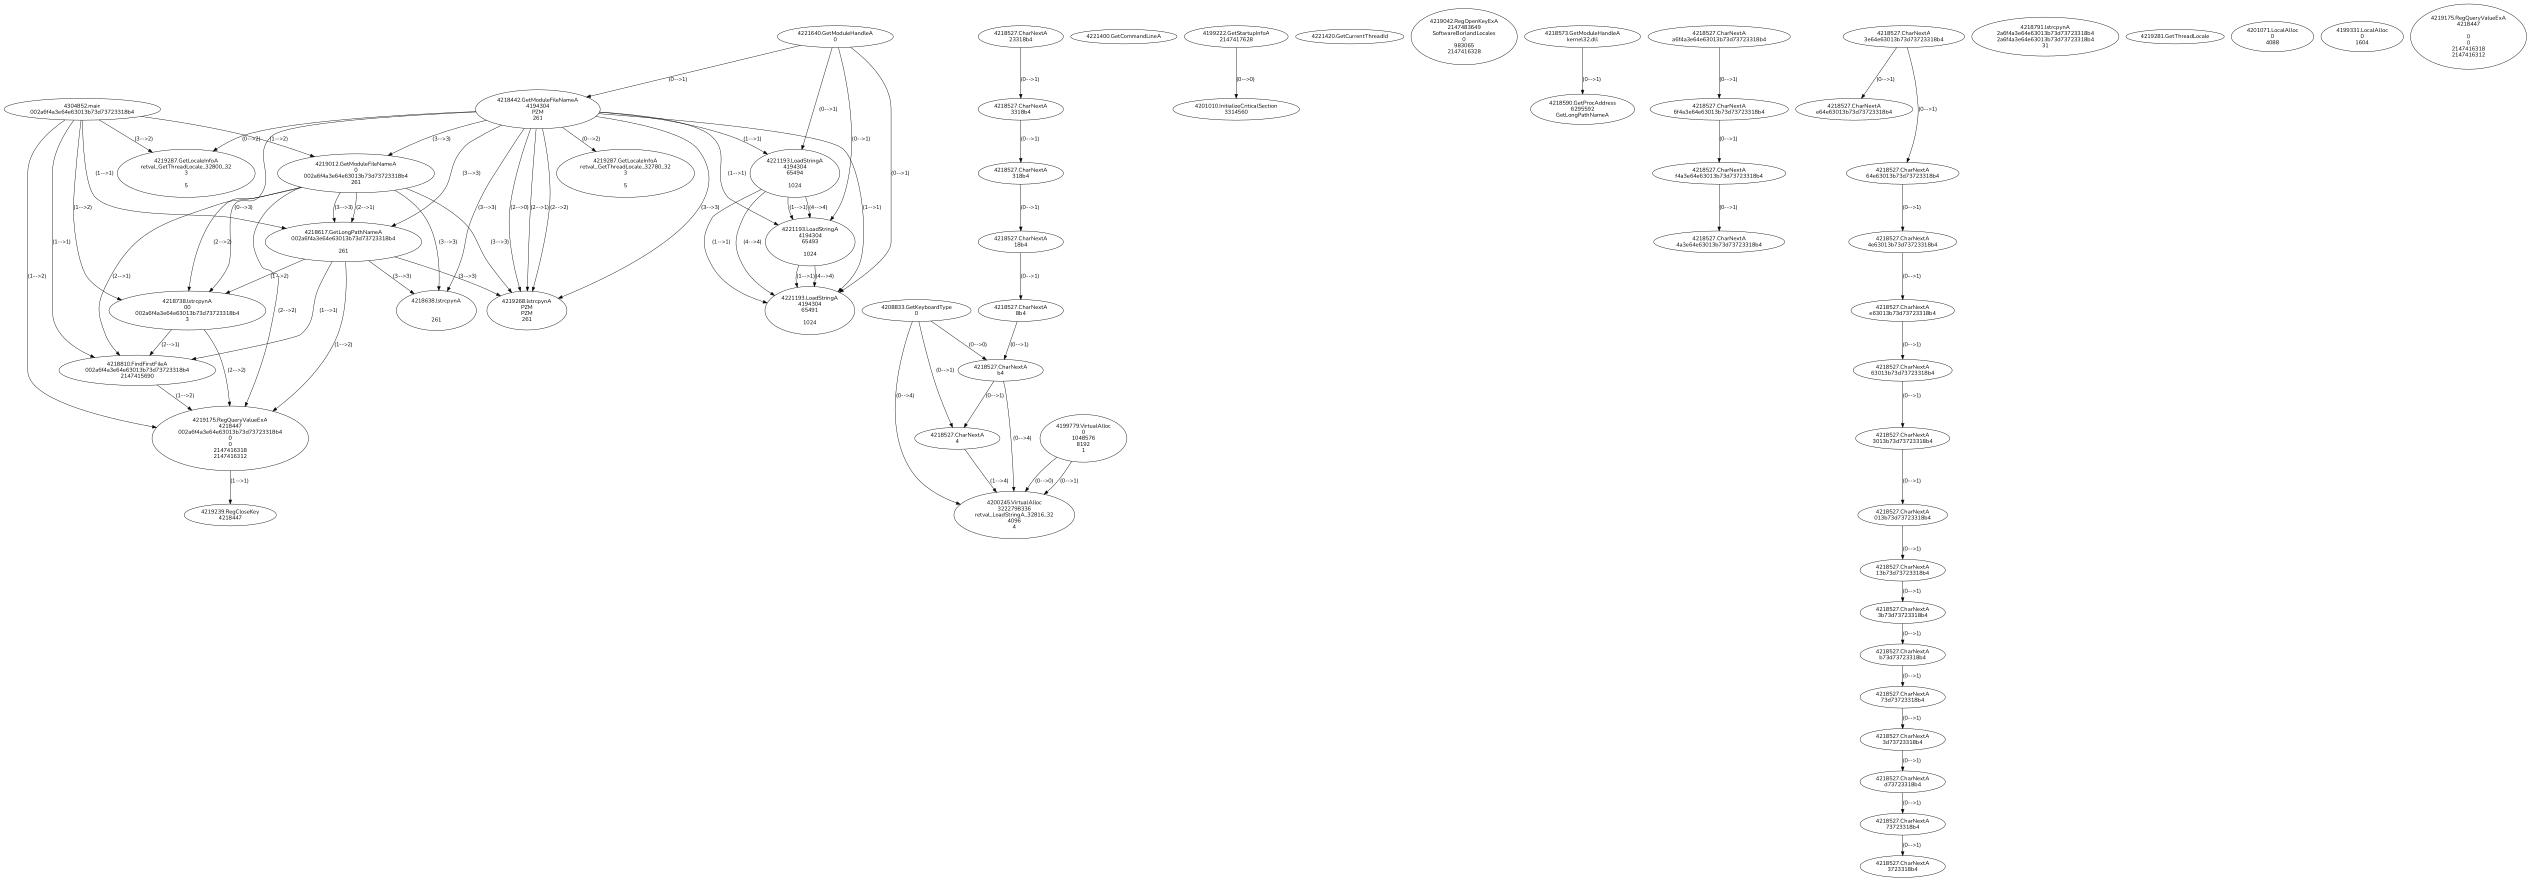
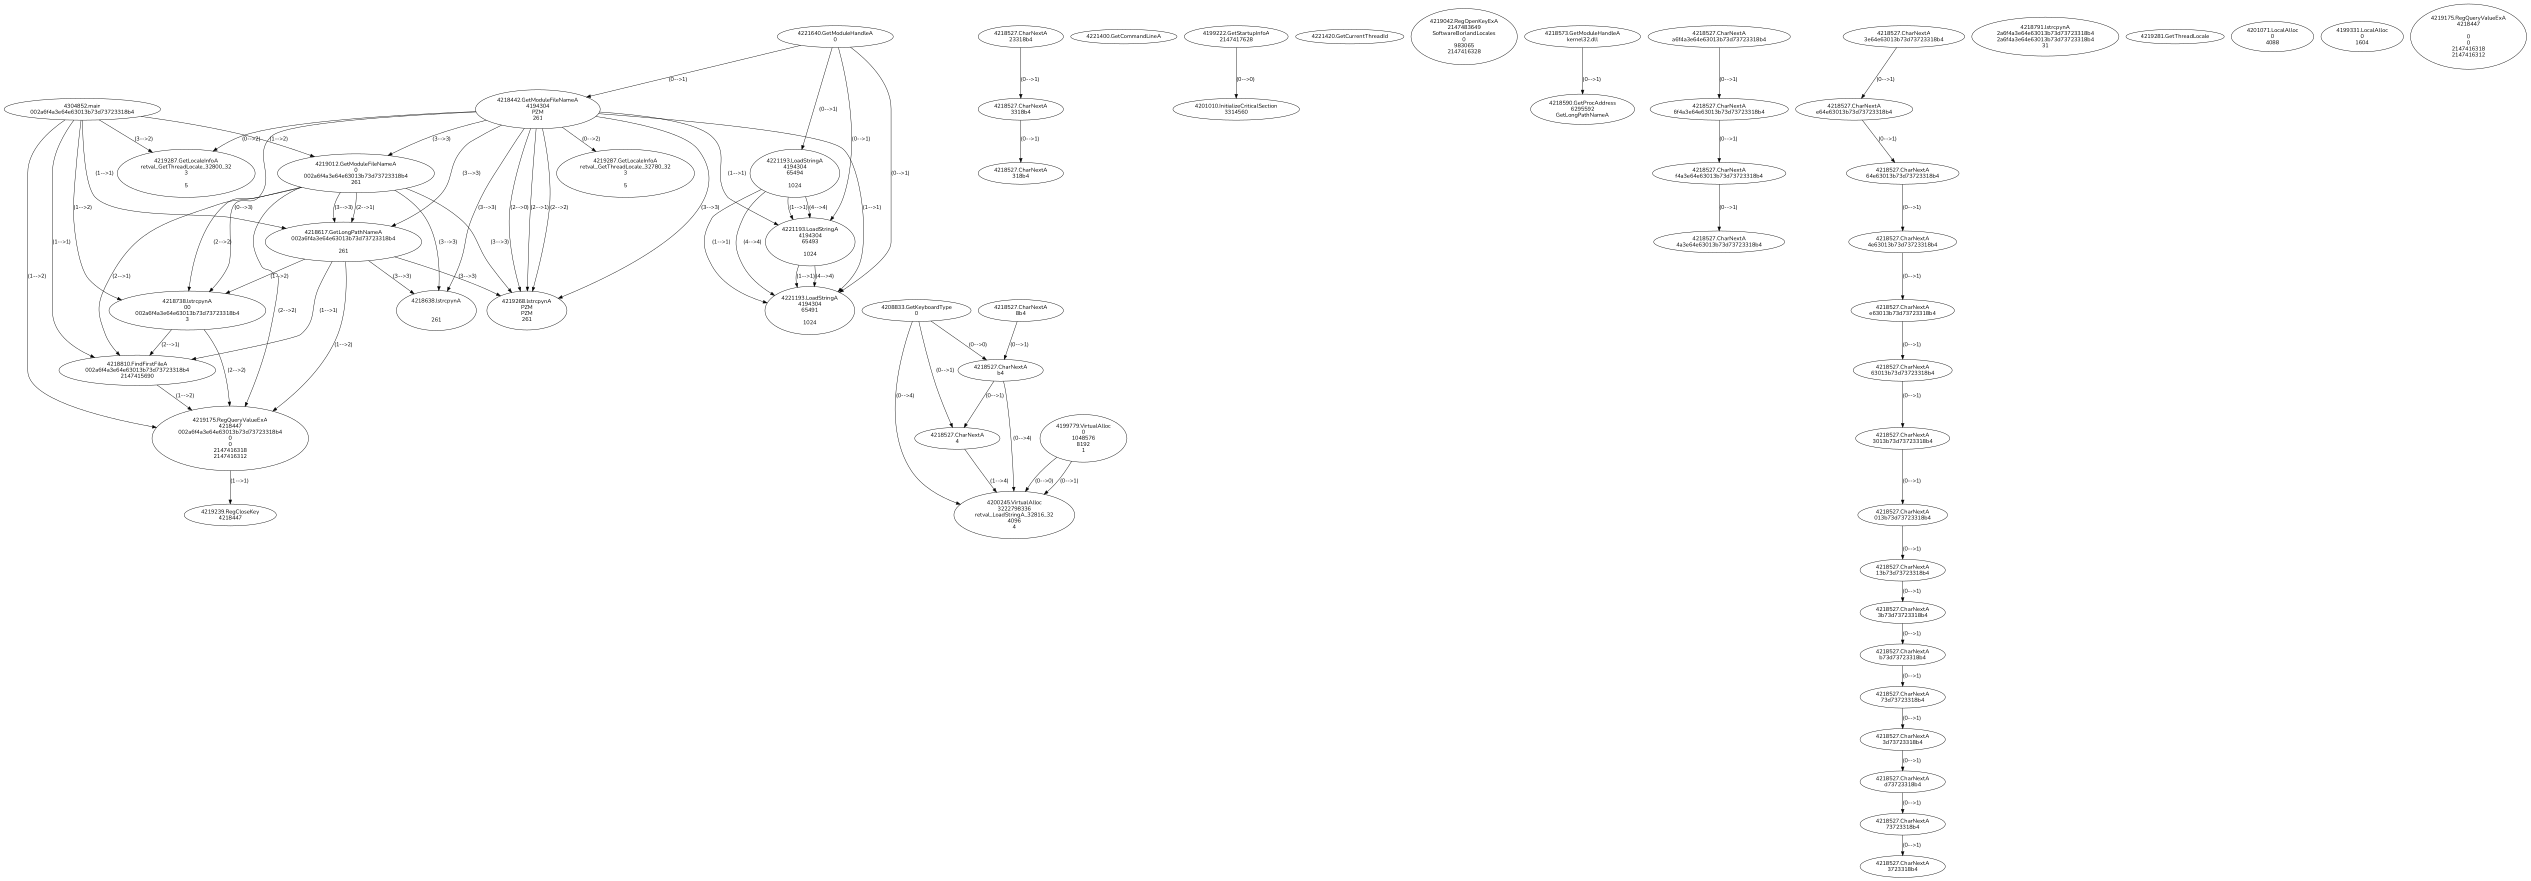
(1918, 103) -> (1877, 140)
(705, 129) -> none
(1021, 242) -> none
